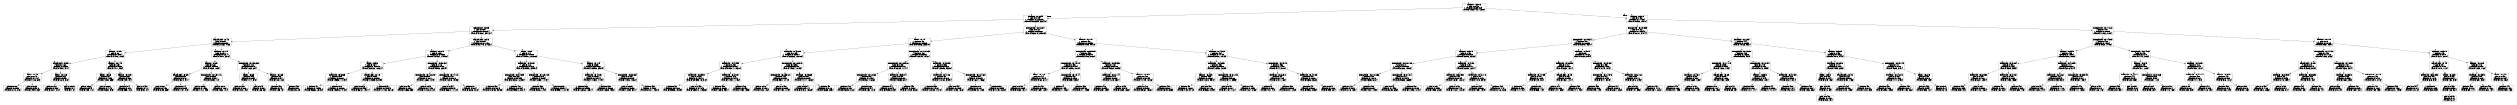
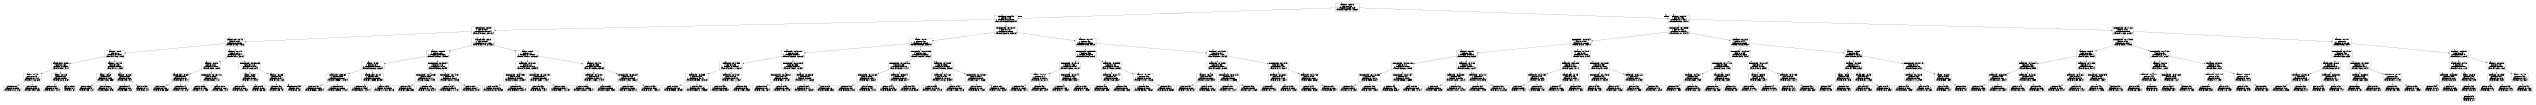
(294, 88) -> (294, 88)
(1825, 93) -> (1844, 83)
